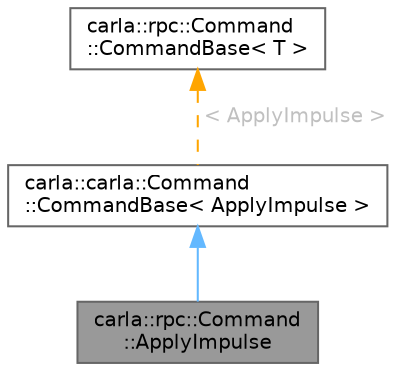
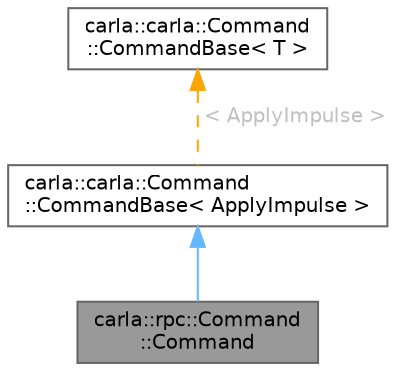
(198, 39) -> (198, 39)
(198, 332) -> (198, 332)
